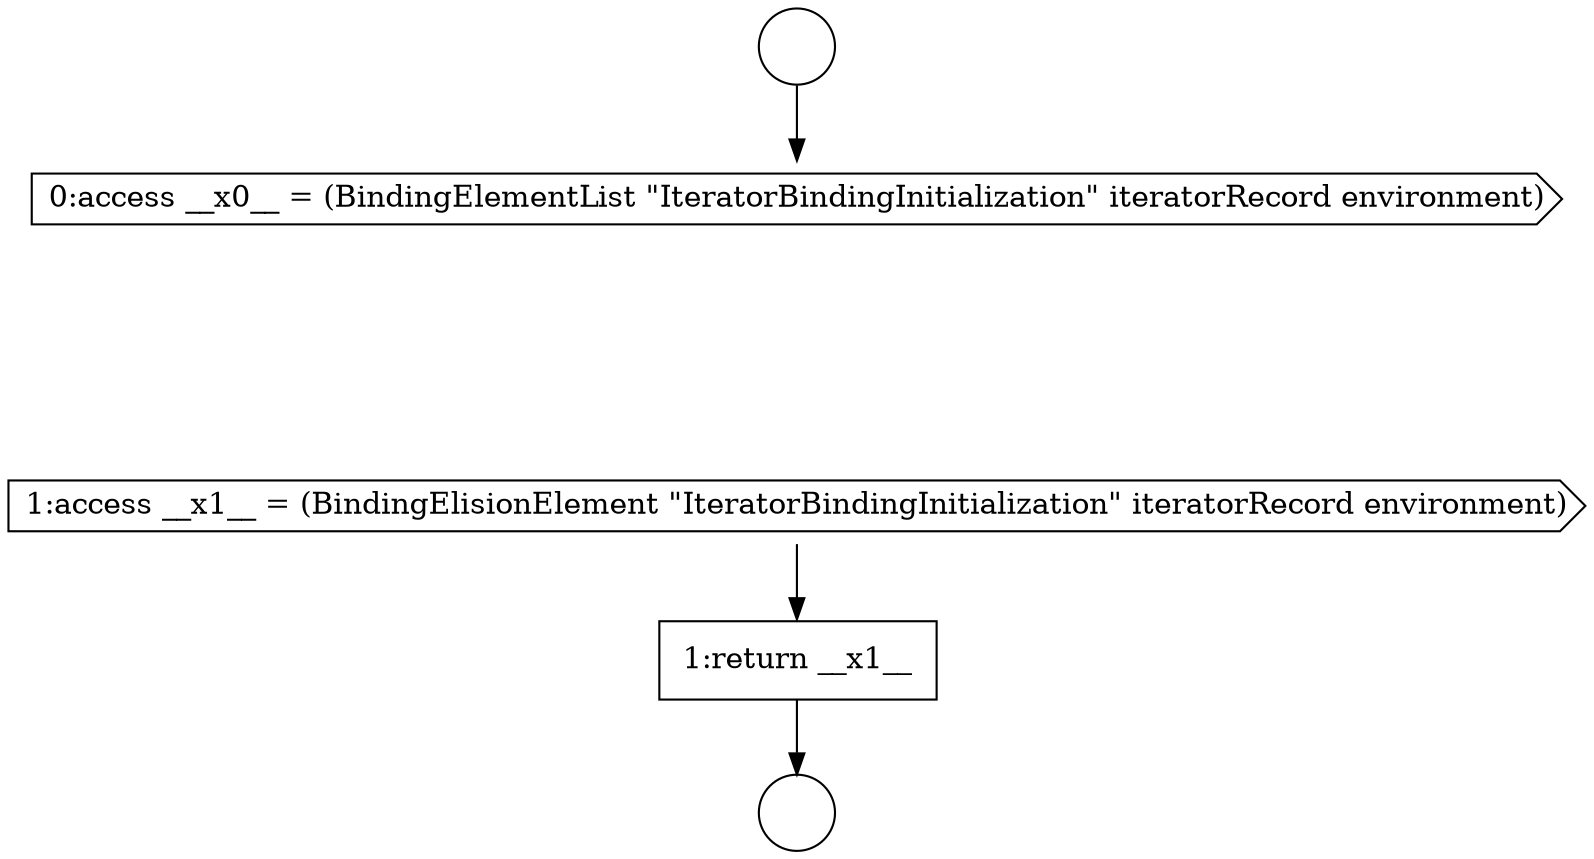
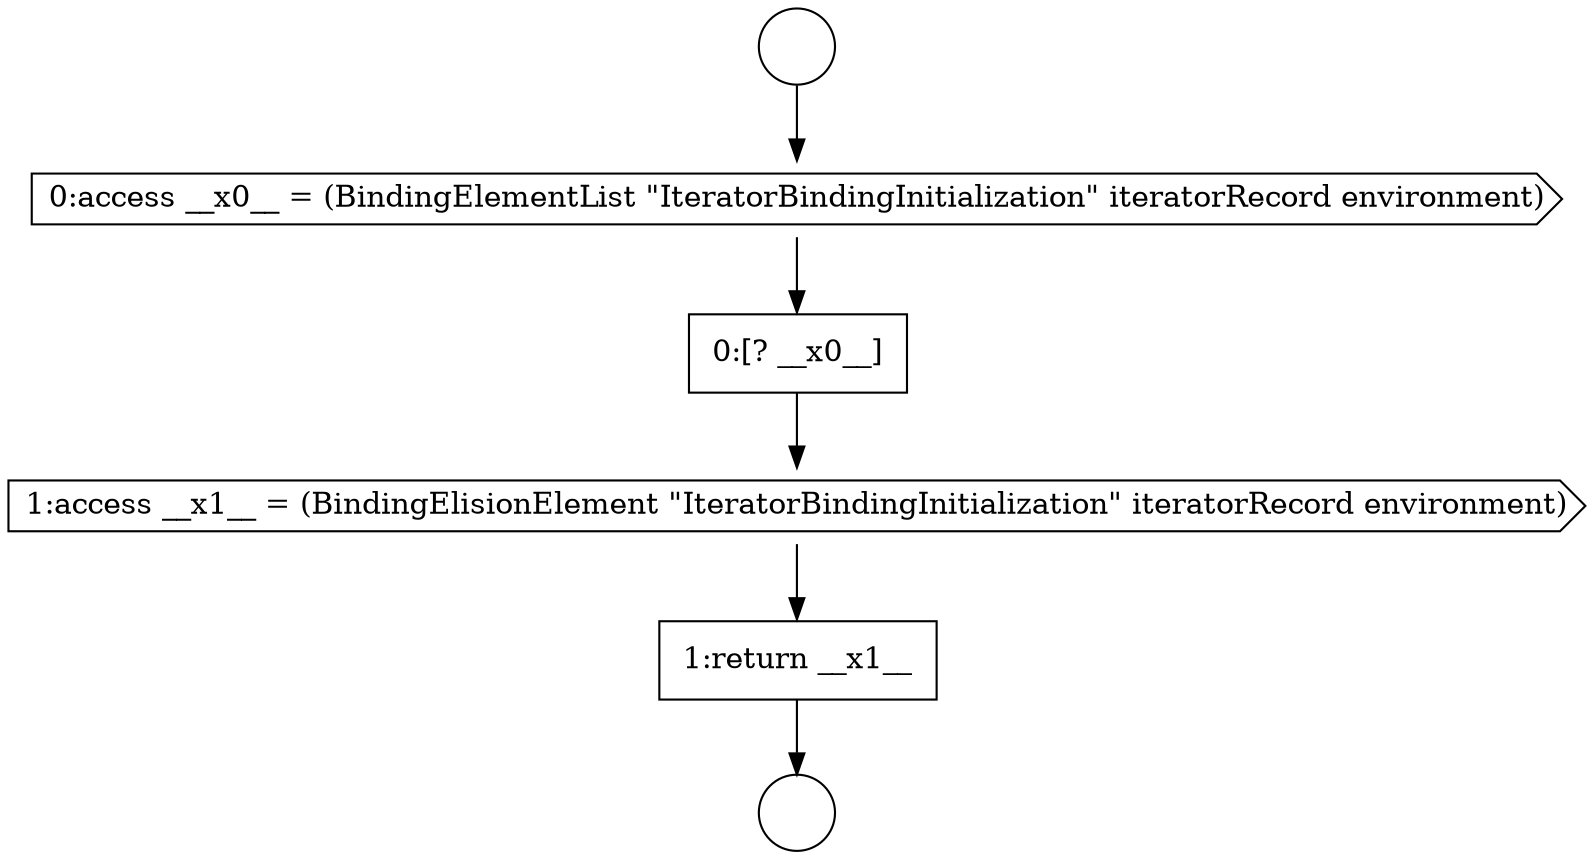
none -> (797, 352)
